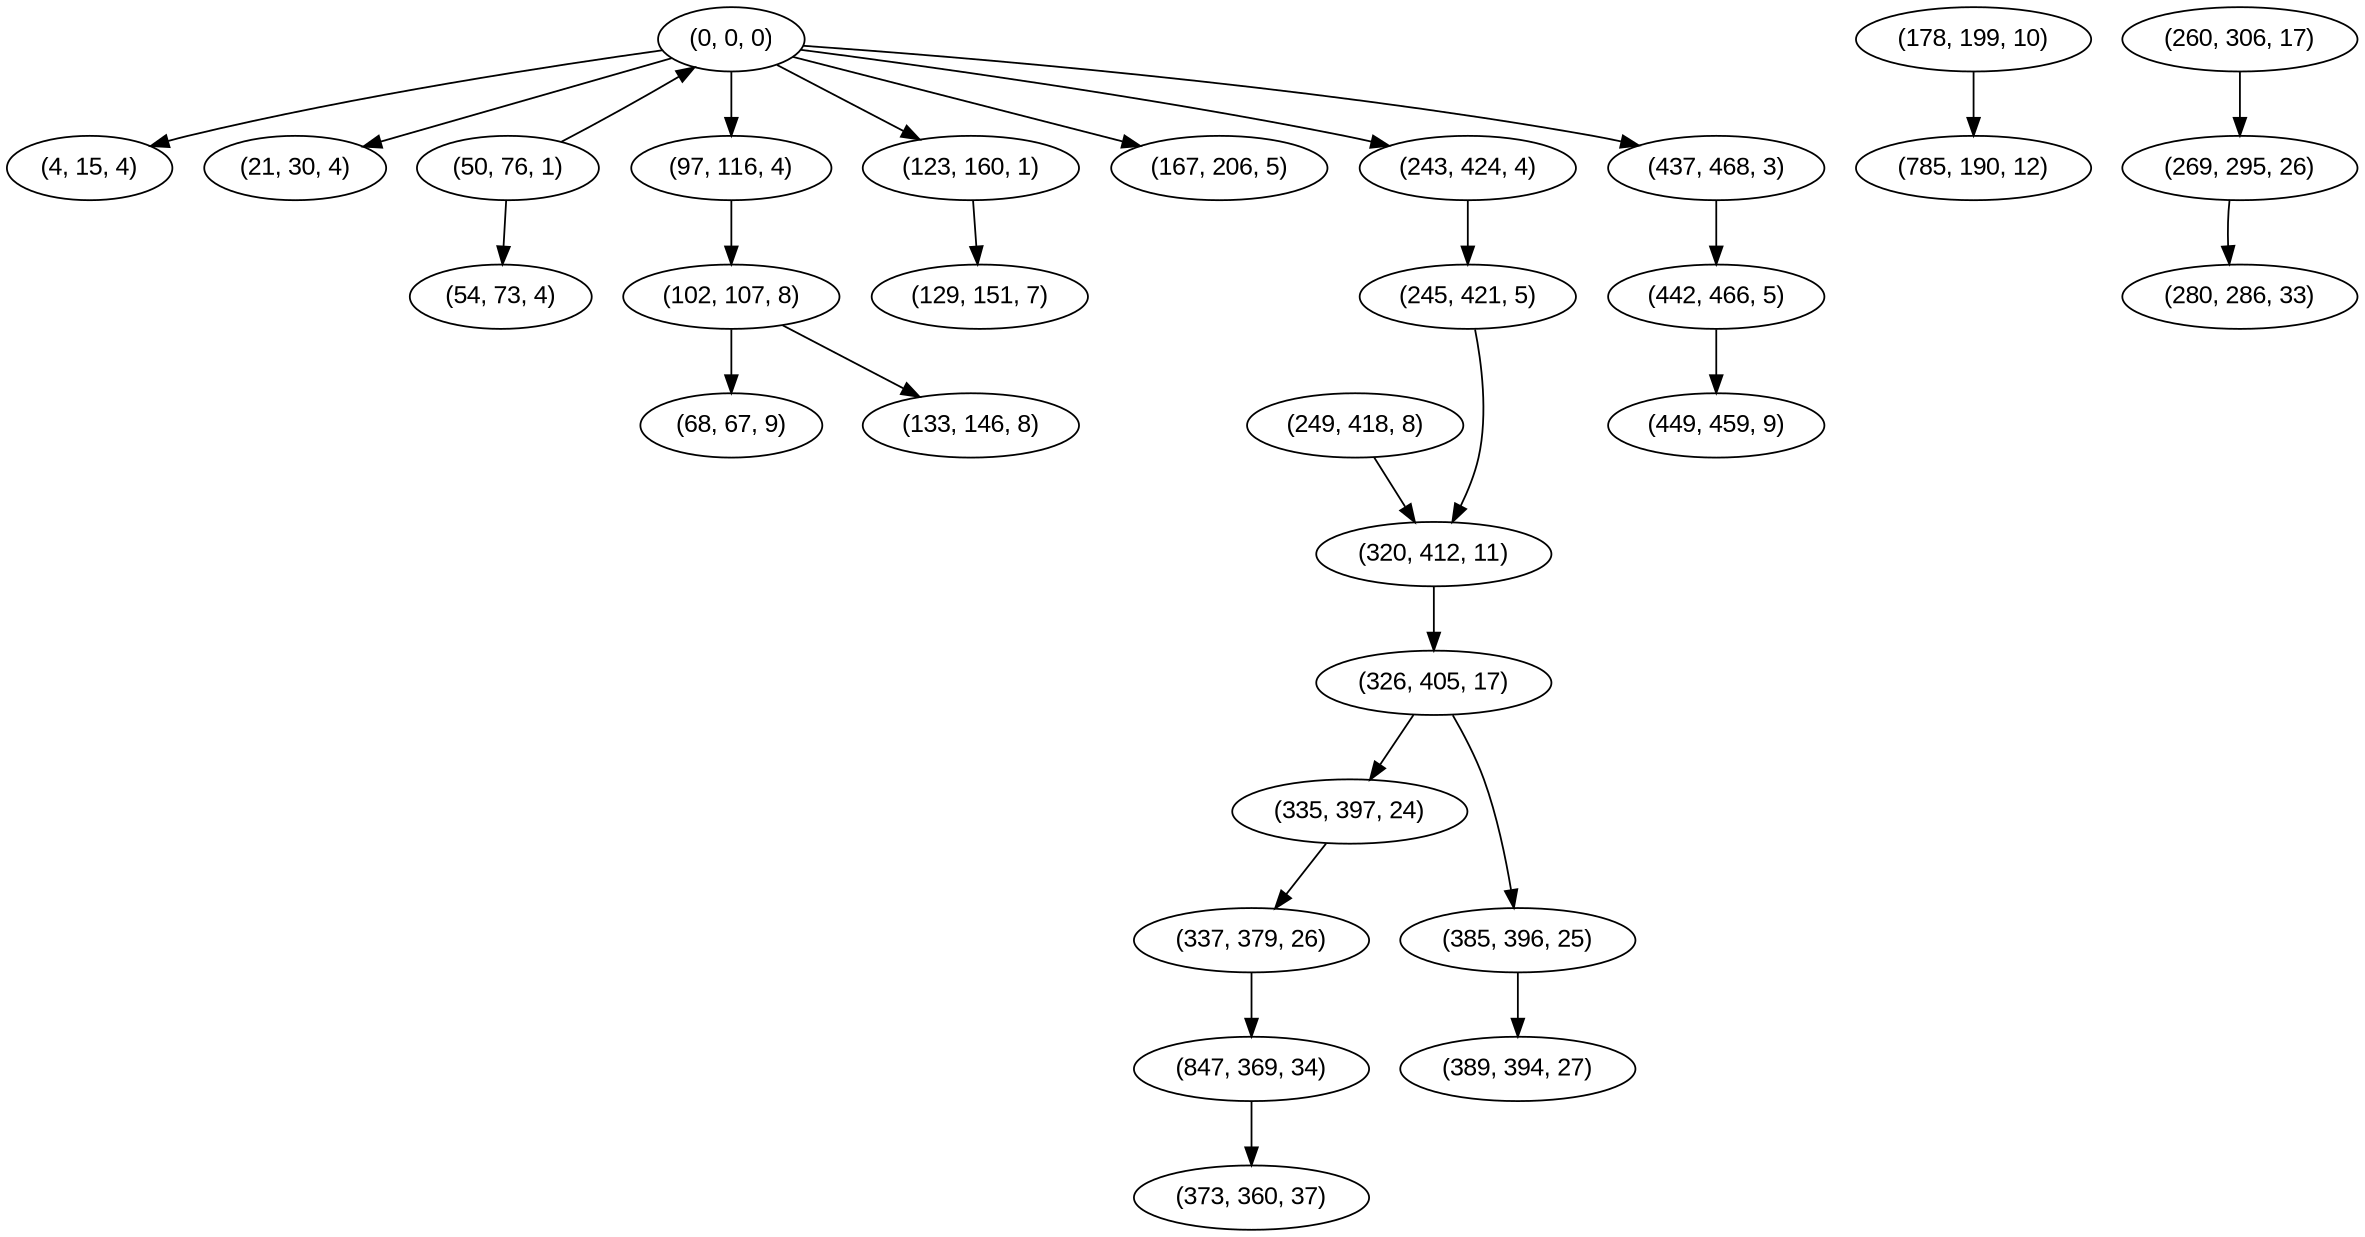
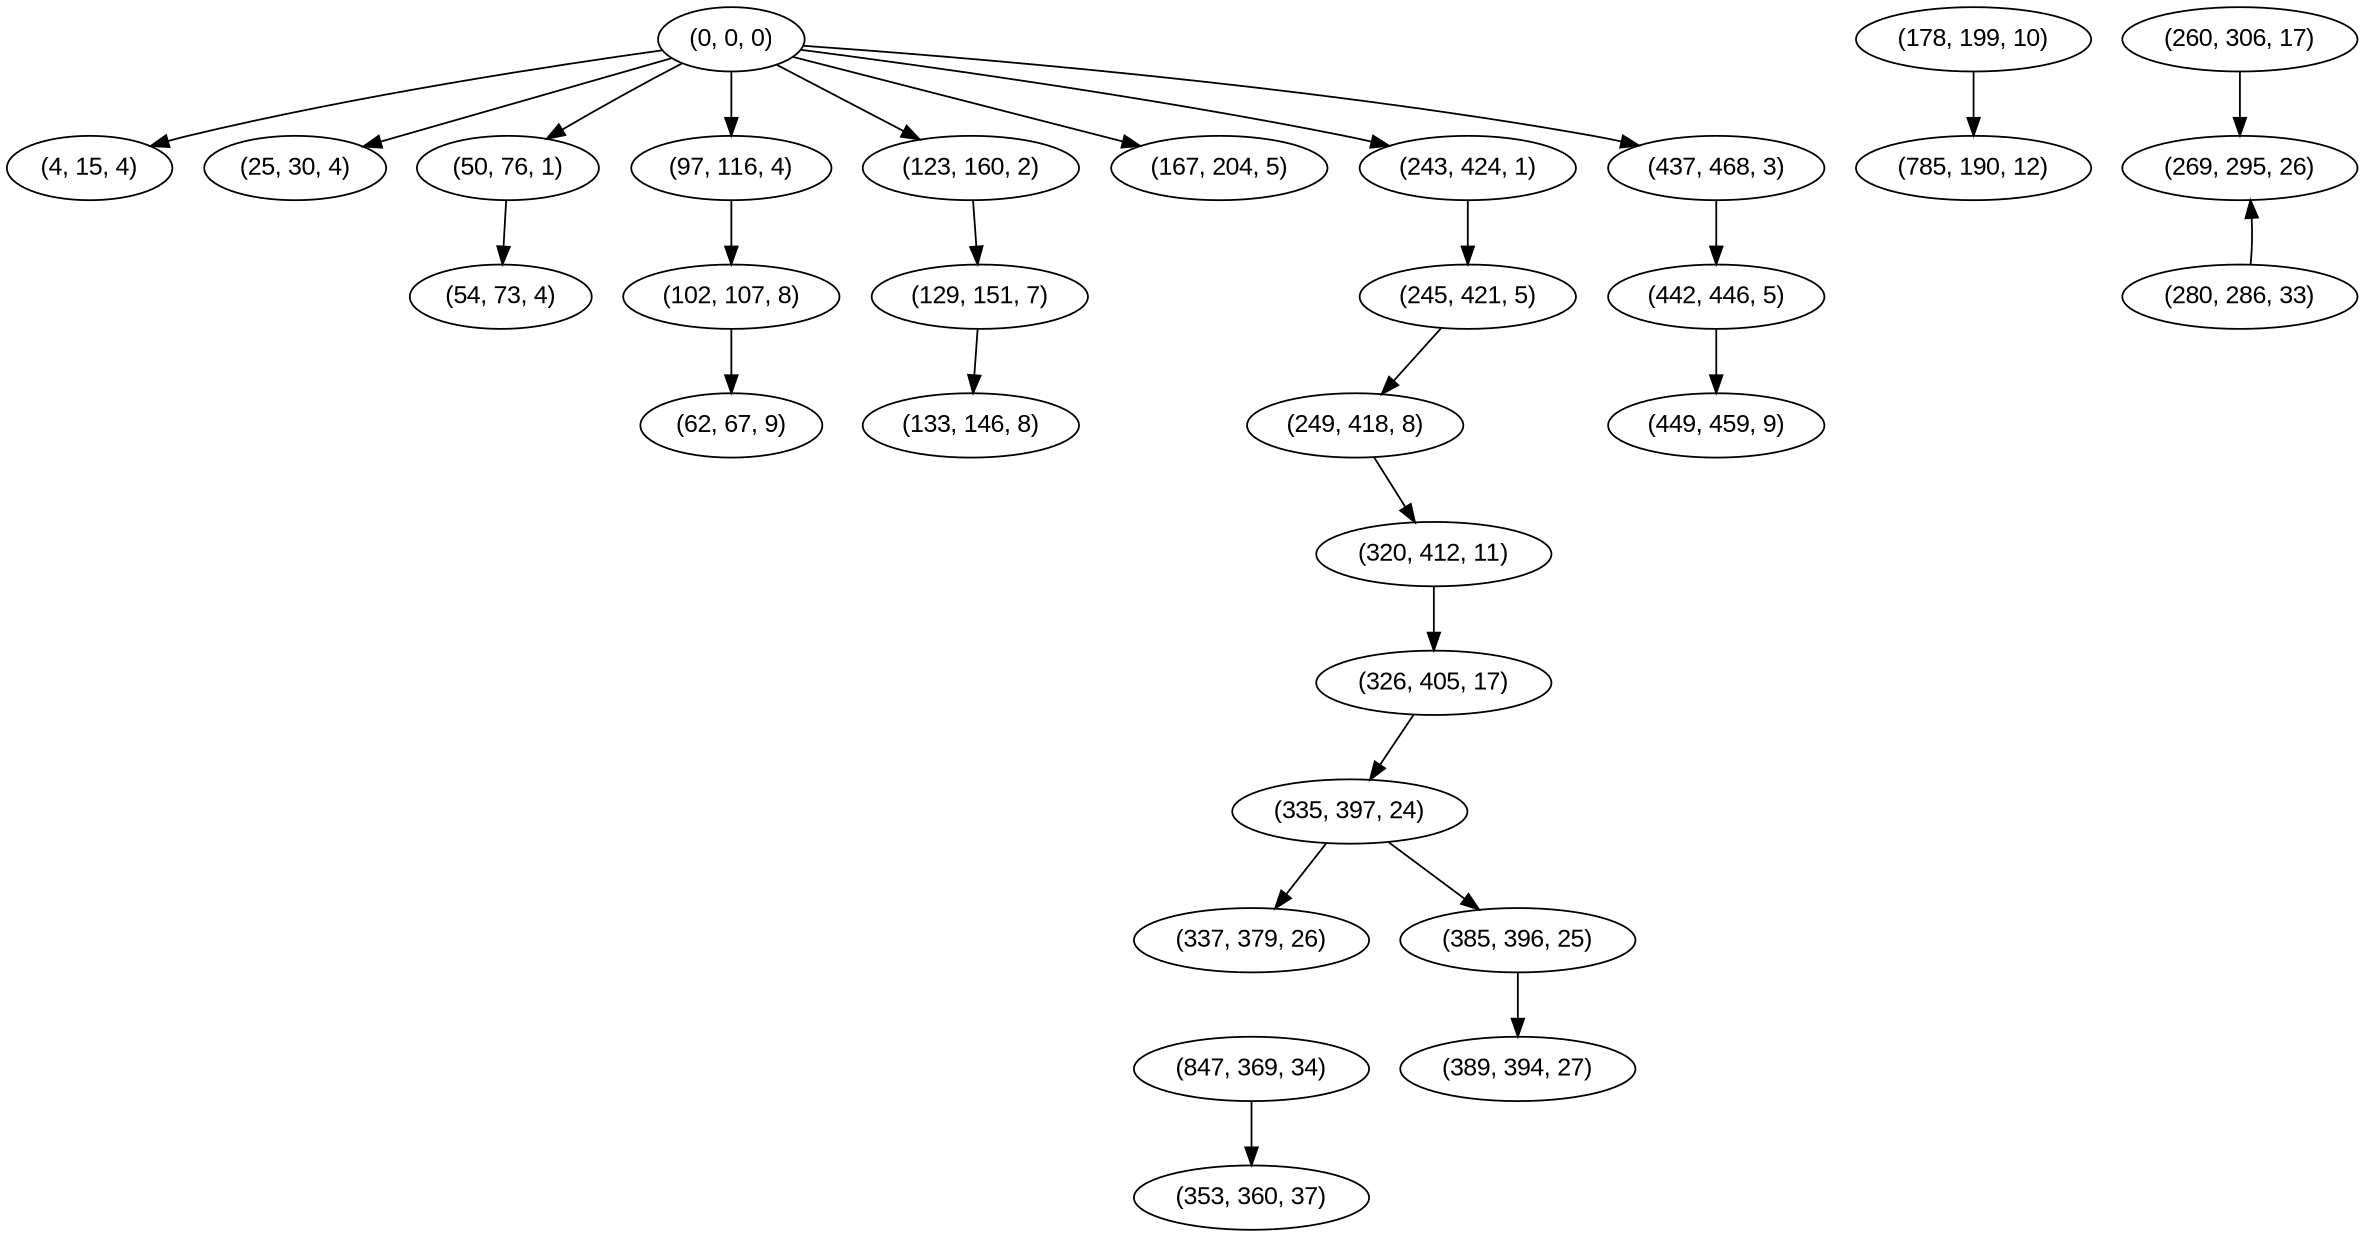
(621, 110) -> (622, 96)
(295, 168) -> (295, 168)
(971, 168) -> (971, 168)
(1219, 168) -> (1219, 168)
(1468, 168) -> (1468, 168)
(2228, 223) -> (2252, 241)
(1716, 297) -> (1716, 297)
(843, 357) -> (976, 352)
(1483, 419) -> (1417, 355)
(731, 425) -> (731, 425)
(1491, 800) -> (1427, 870)
(1252, 996) -> none
(1252, 1198) -> (1252, 1198)
